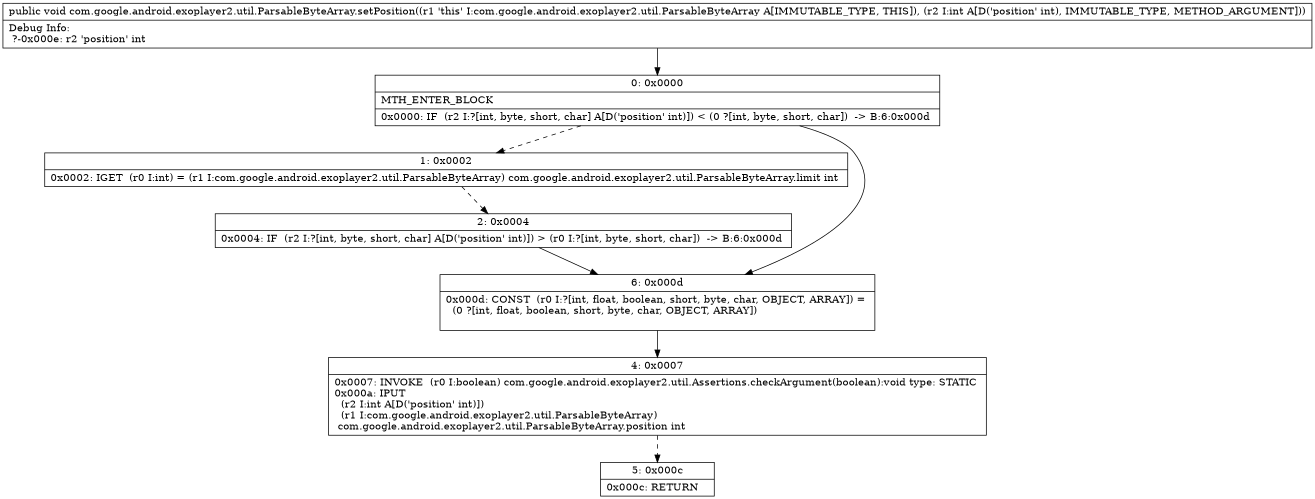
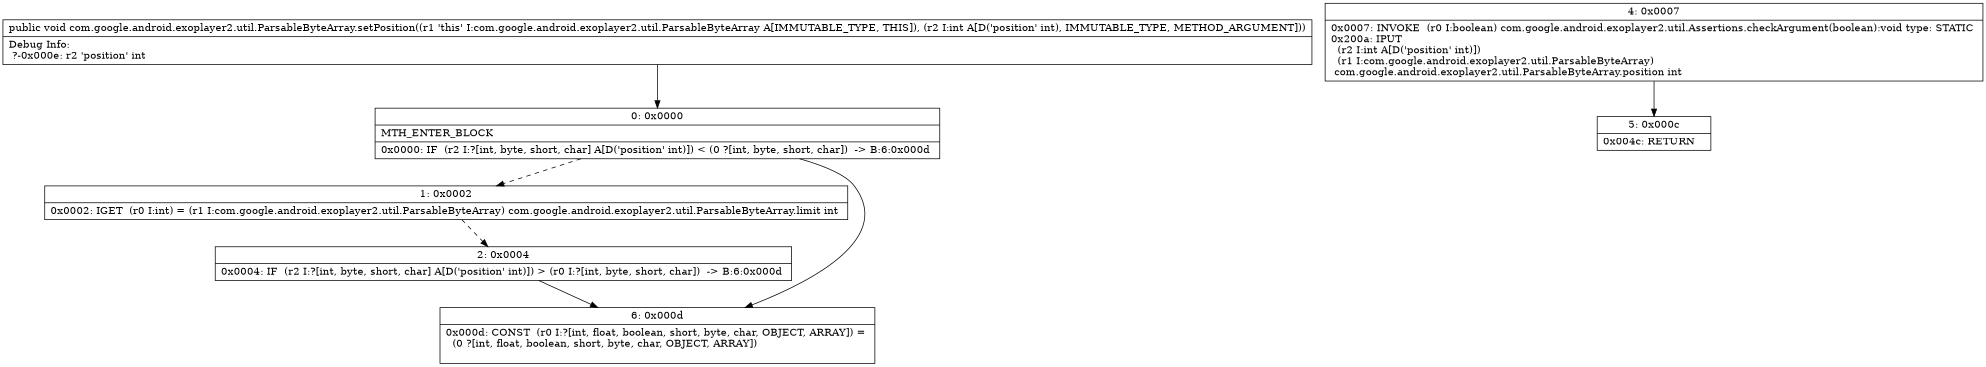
(657, 340) -> none
(373, 393) -> (1370, 39)
(657, 445) -> (1654, 95)
(657, 487) -> (1654, 142)
